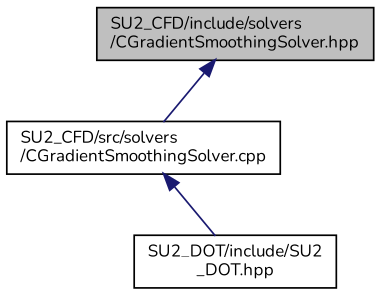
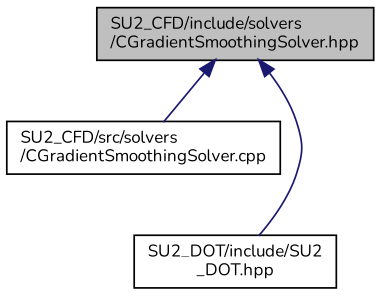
(195, 211) -> (301, 156)
